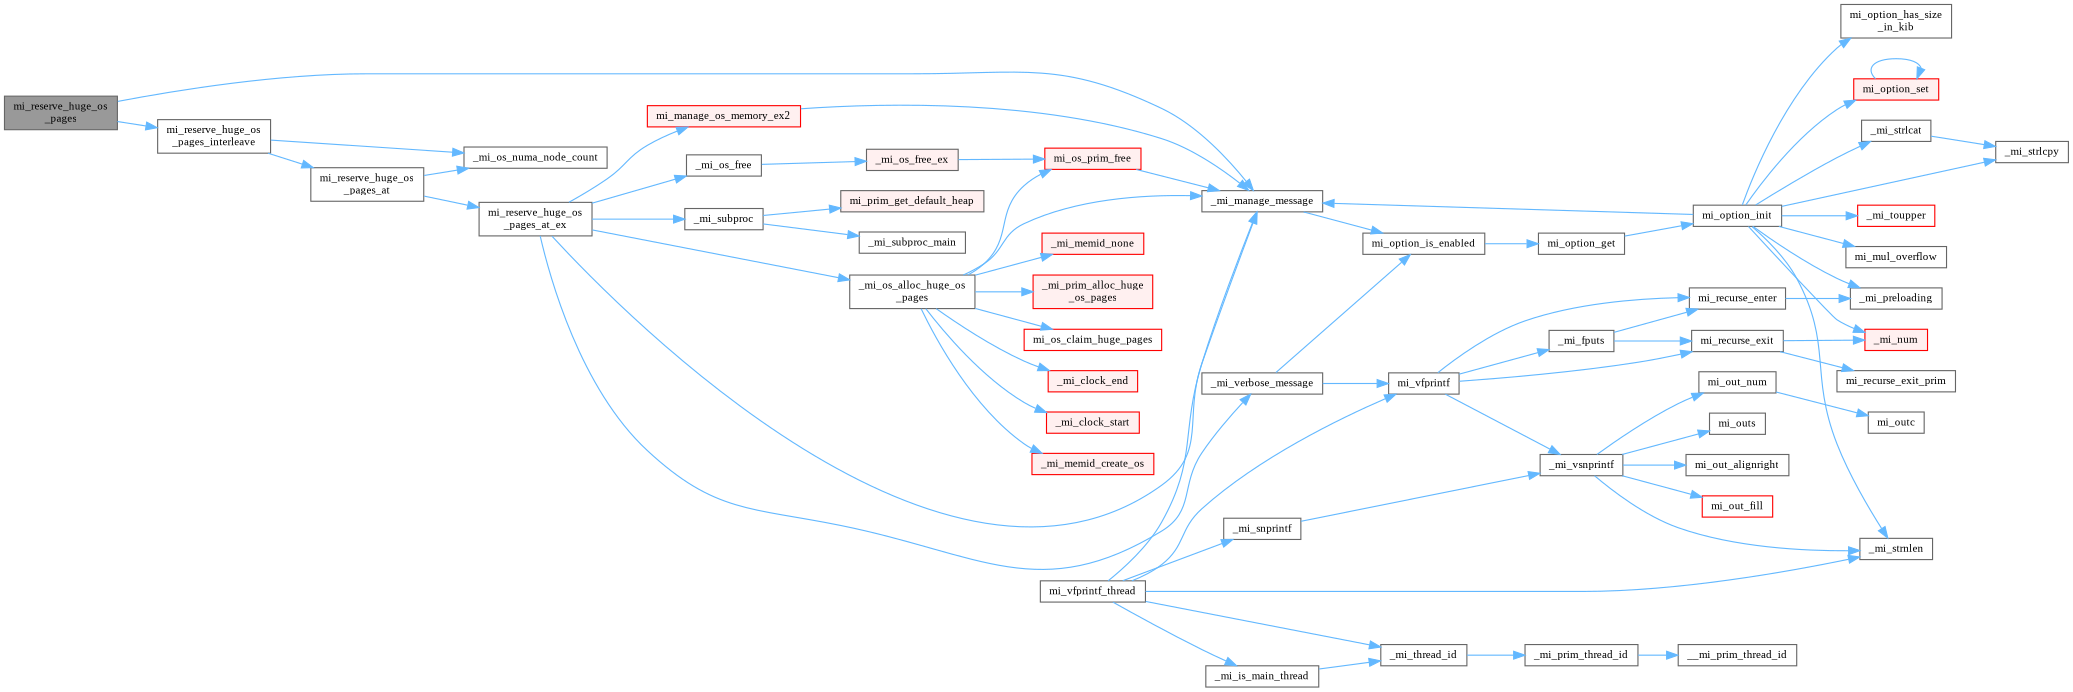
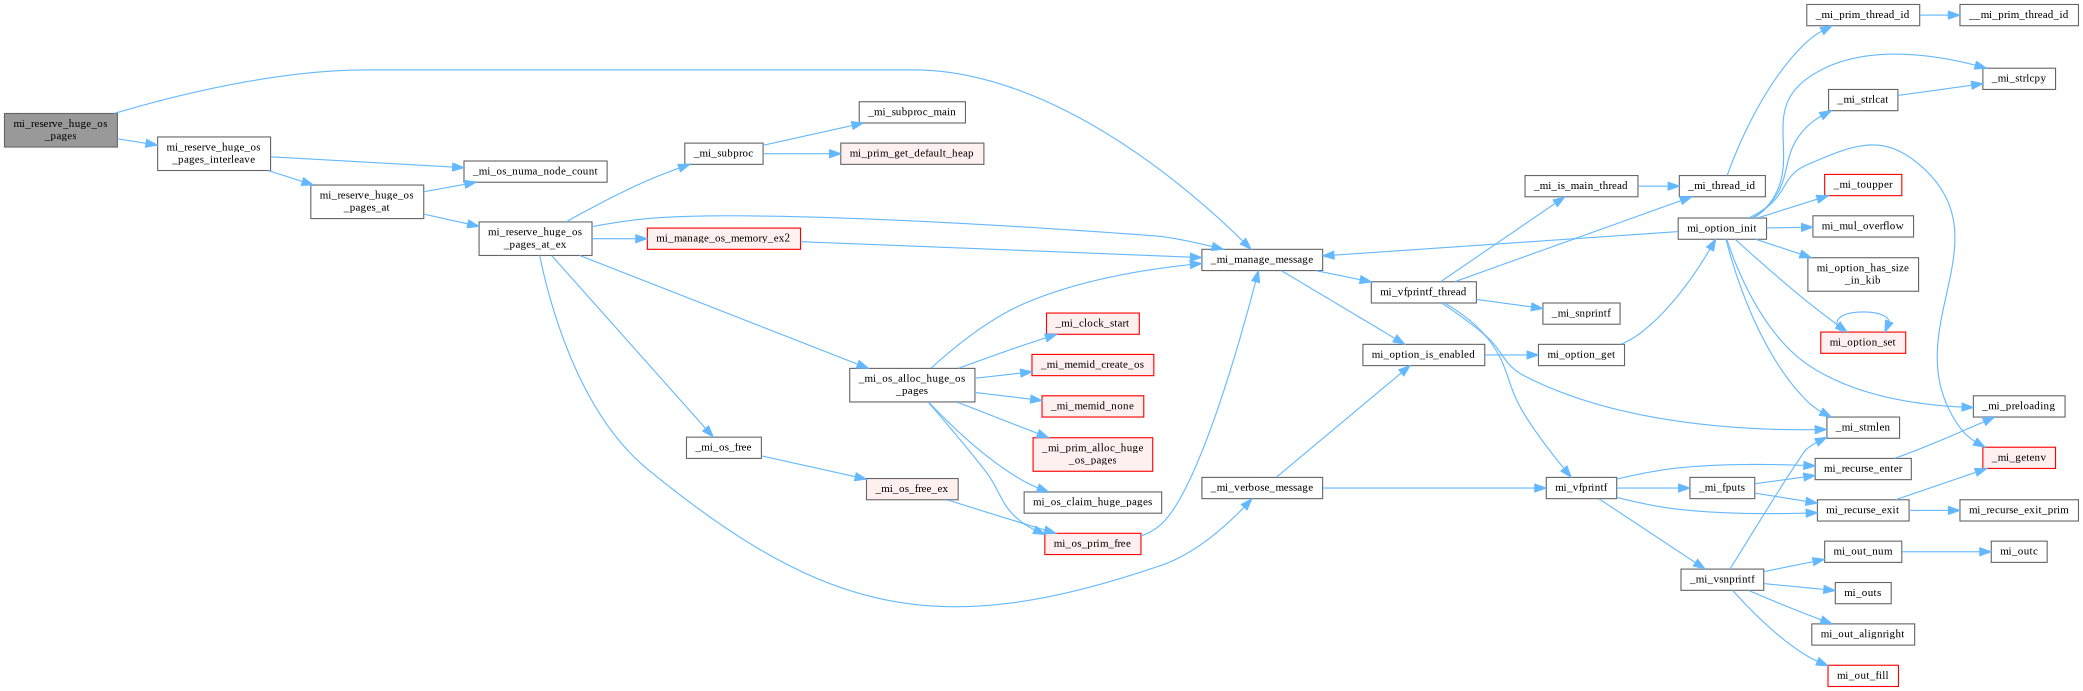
(1093, 340) -> (1093, 503)
(1896, 340) -> (2019, 458)
(1093, 381) -> none
(1181, 478) -> (1338, 275)
(1415, 498) -> none
